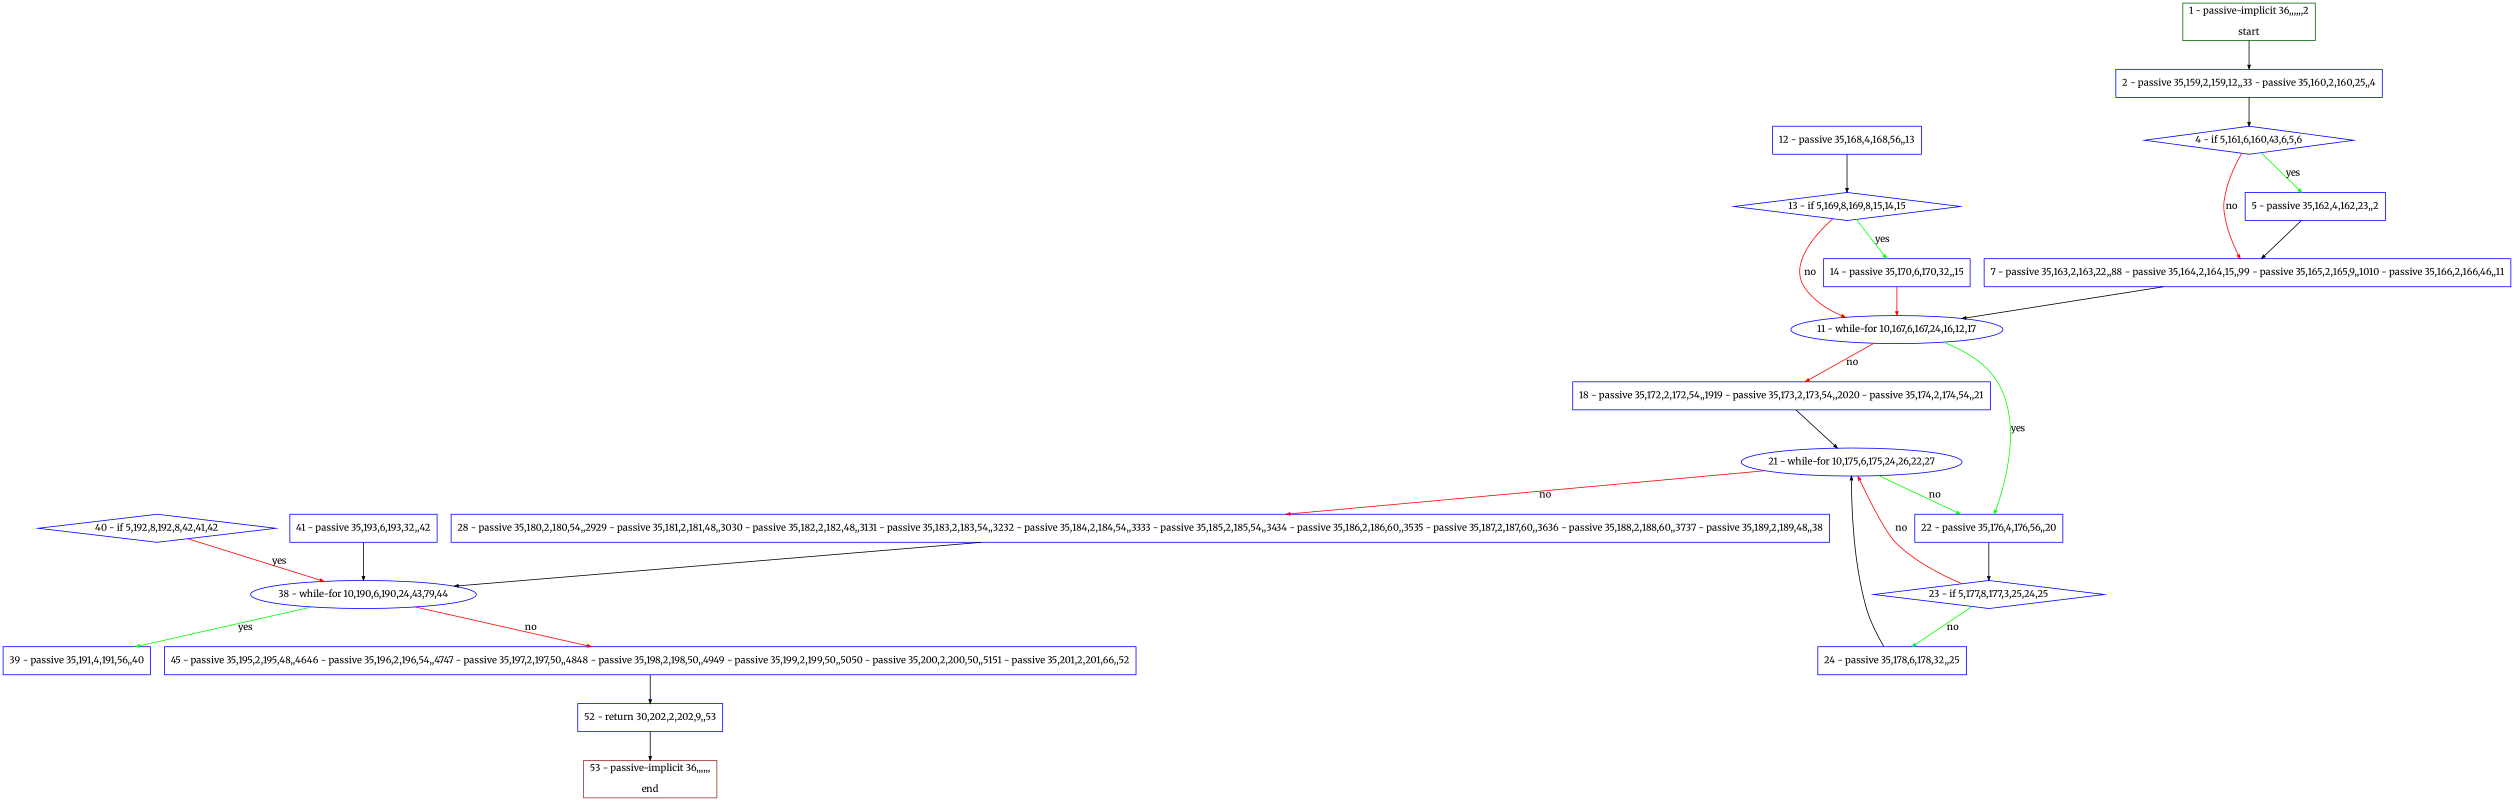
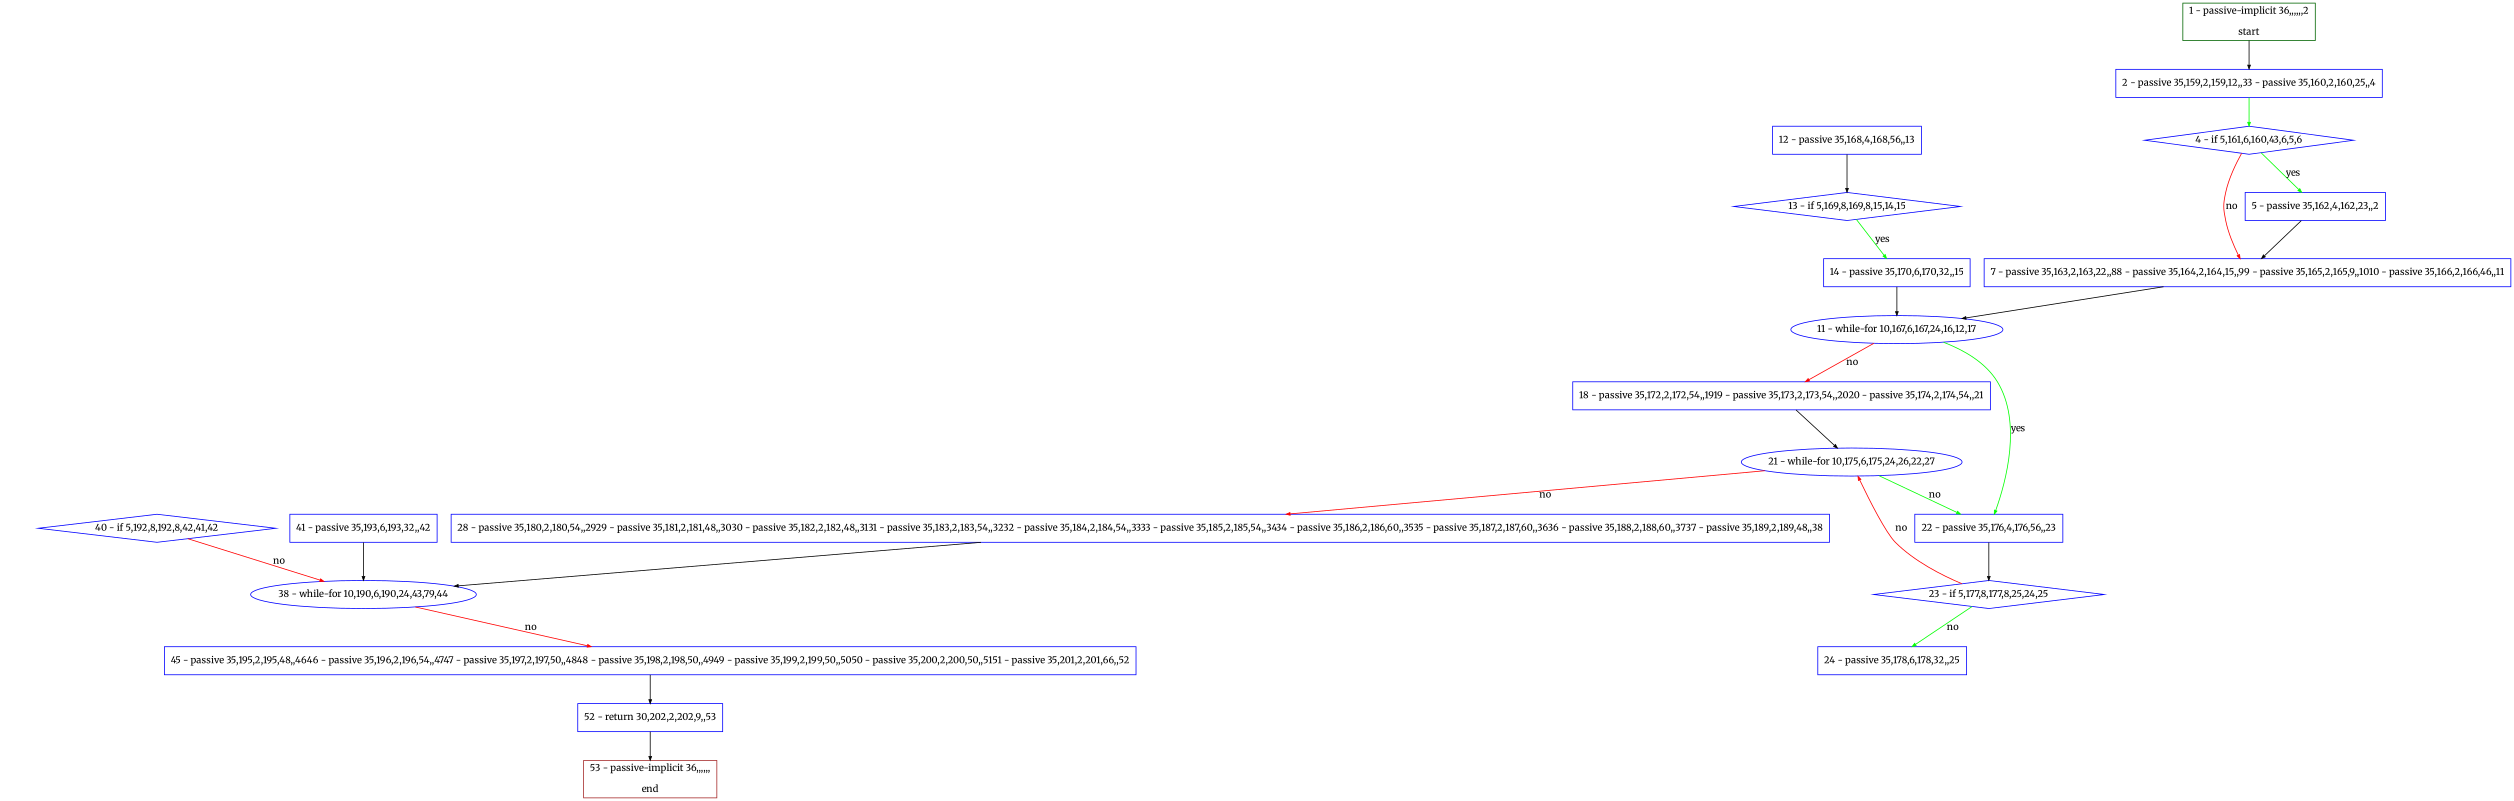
(2249, 110) -> (2249, 110)
(1800, 272) -> none
(1897, 299) -> (1897, 299)
(1989, 528) -> (1989, 528)
(279, 561) -> (279, 561)
(1858, 566) -> none
(1989, 595) -> (1989, 595)
(77, 661) -> none
